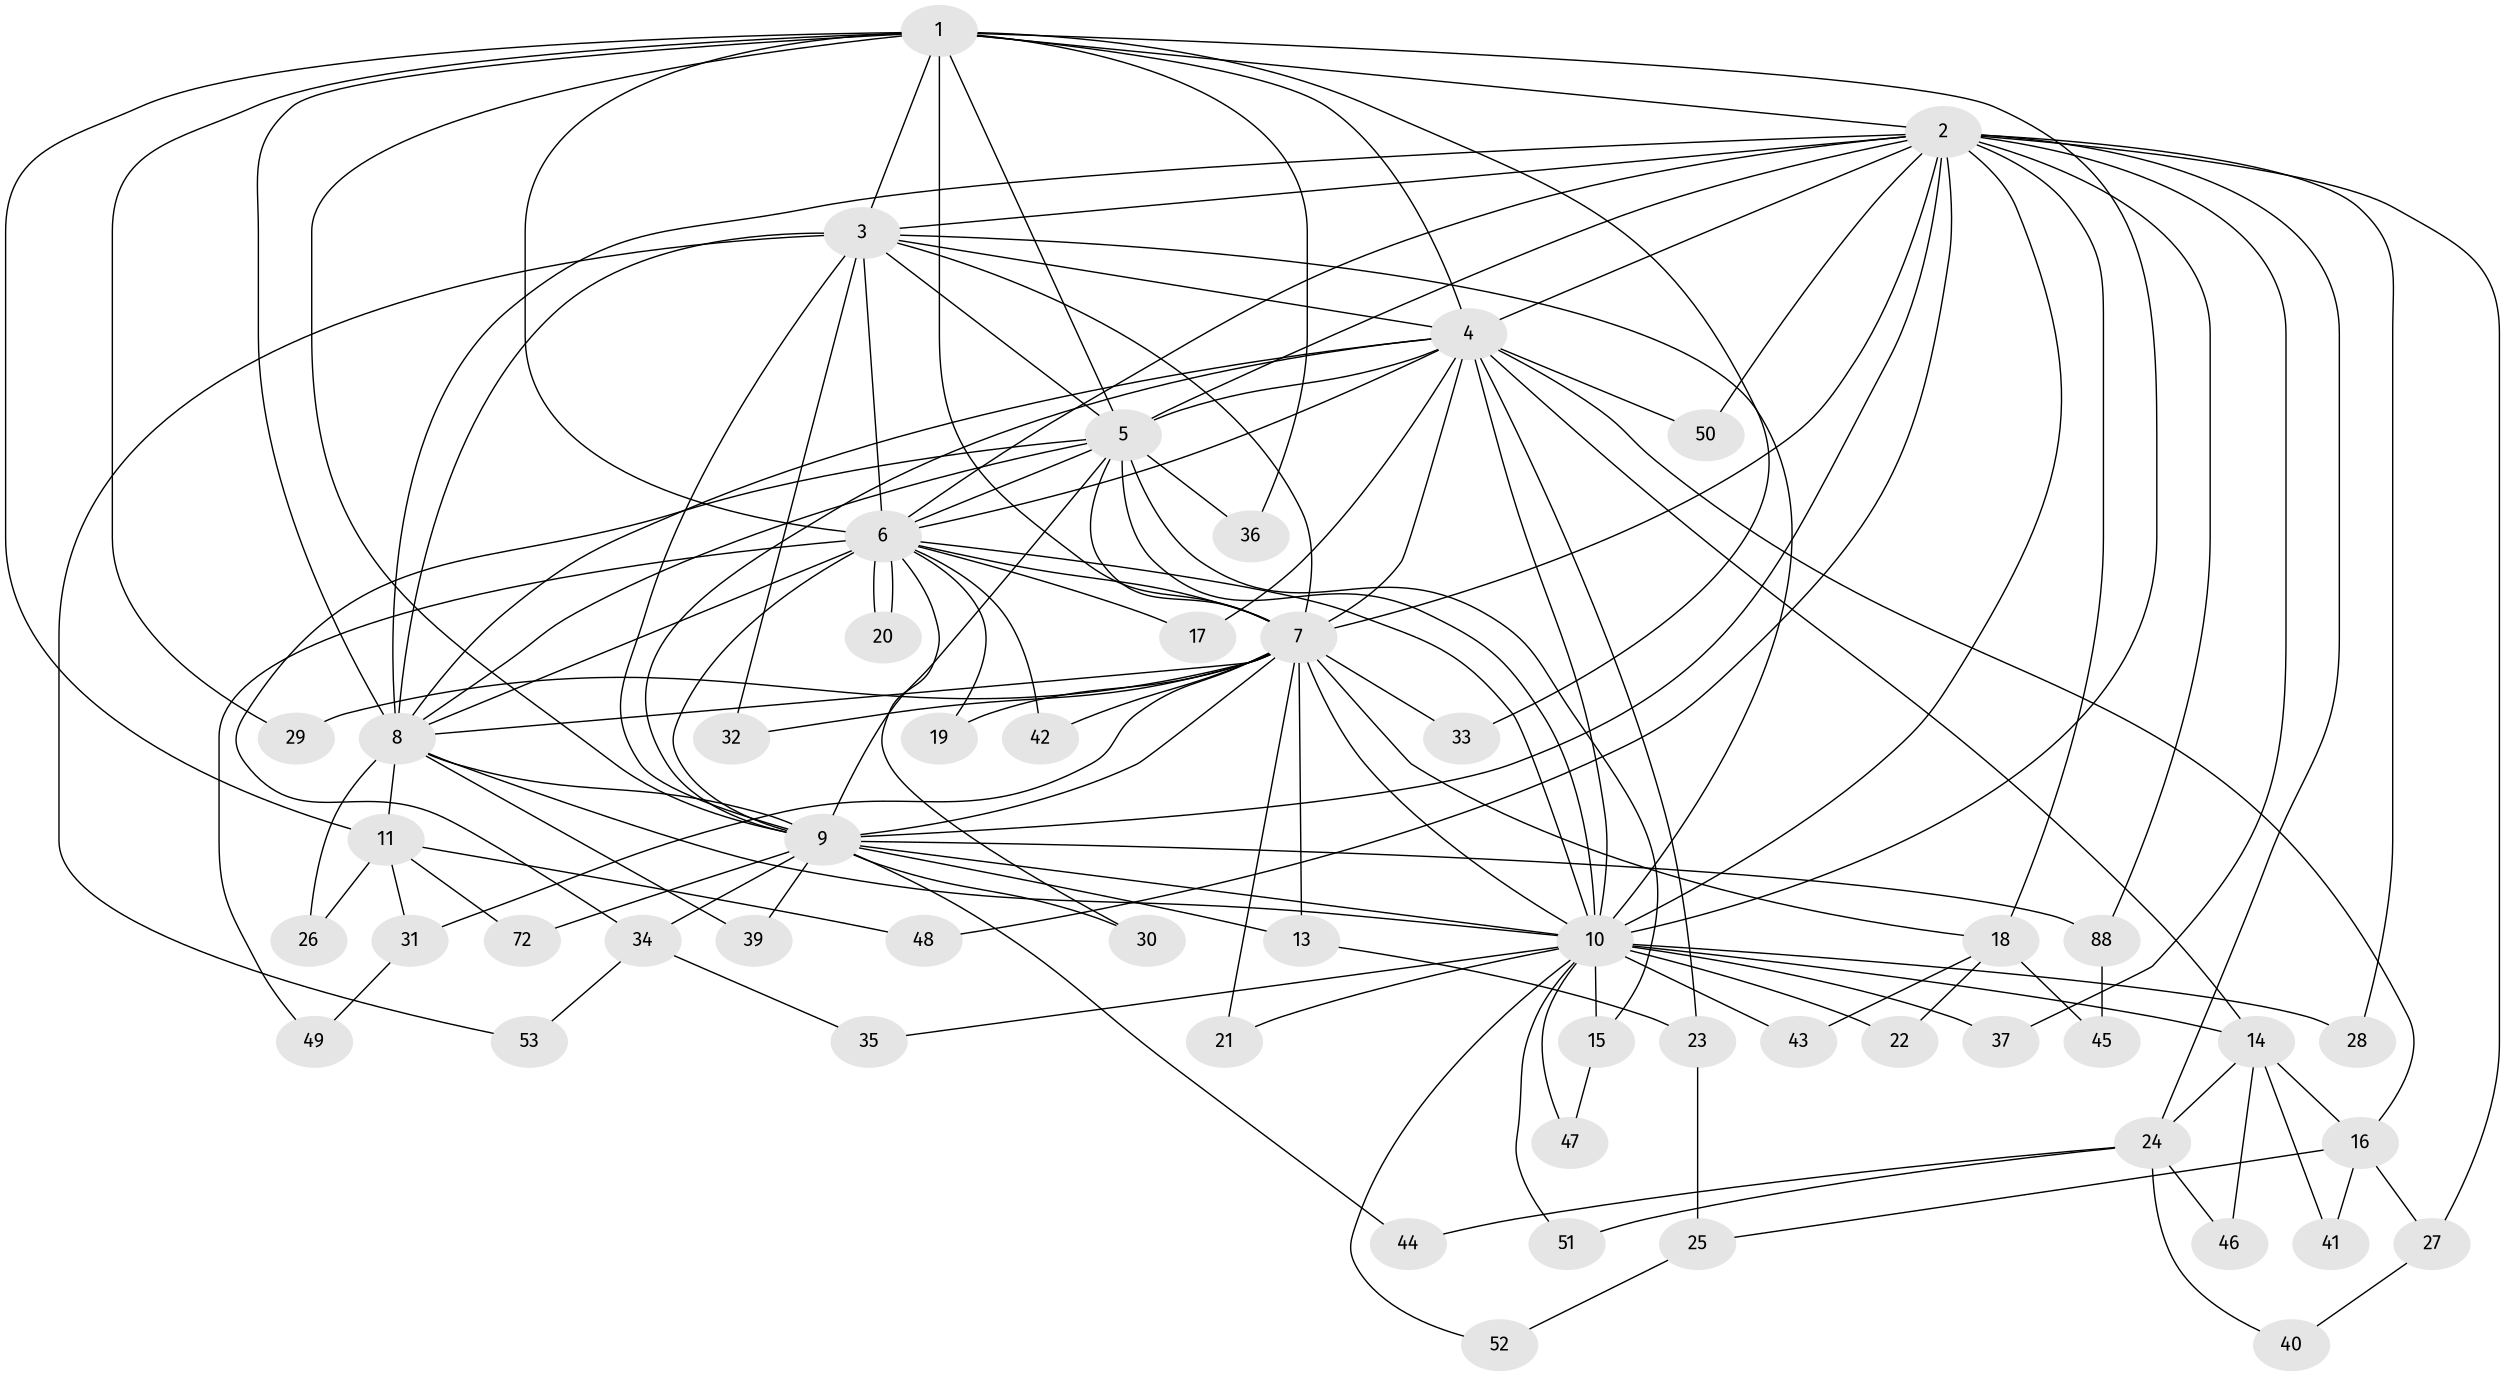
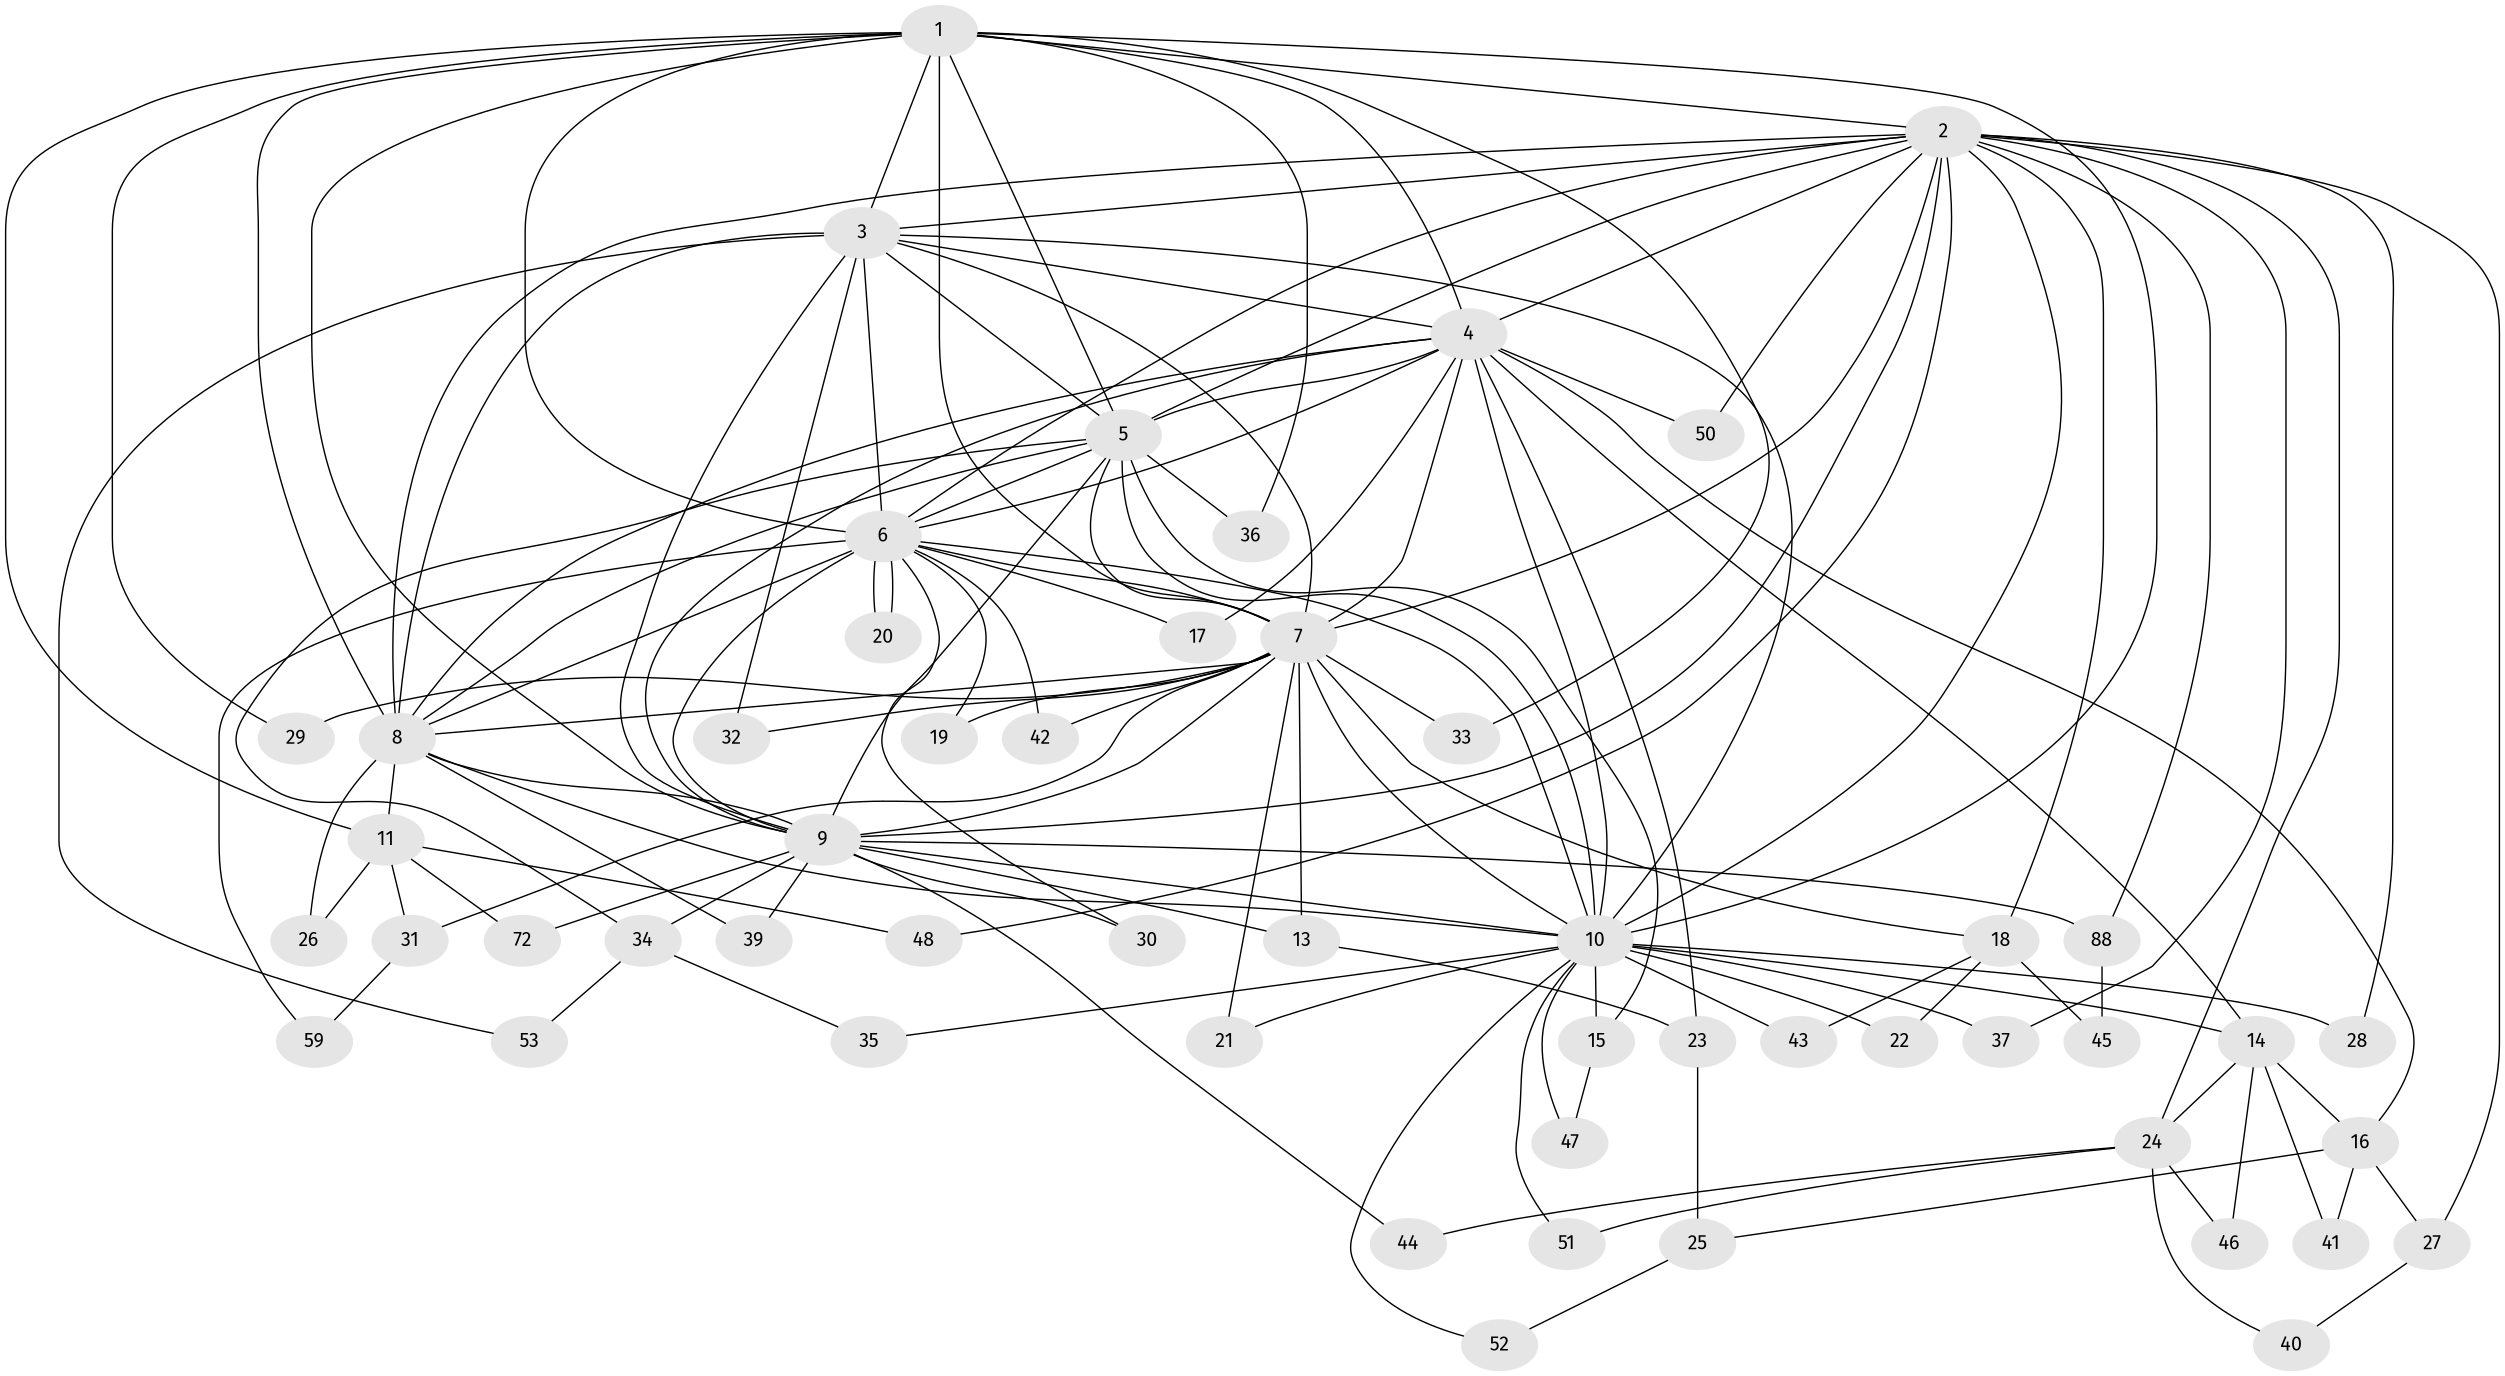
(315, 1042) -> (315, 1042)
